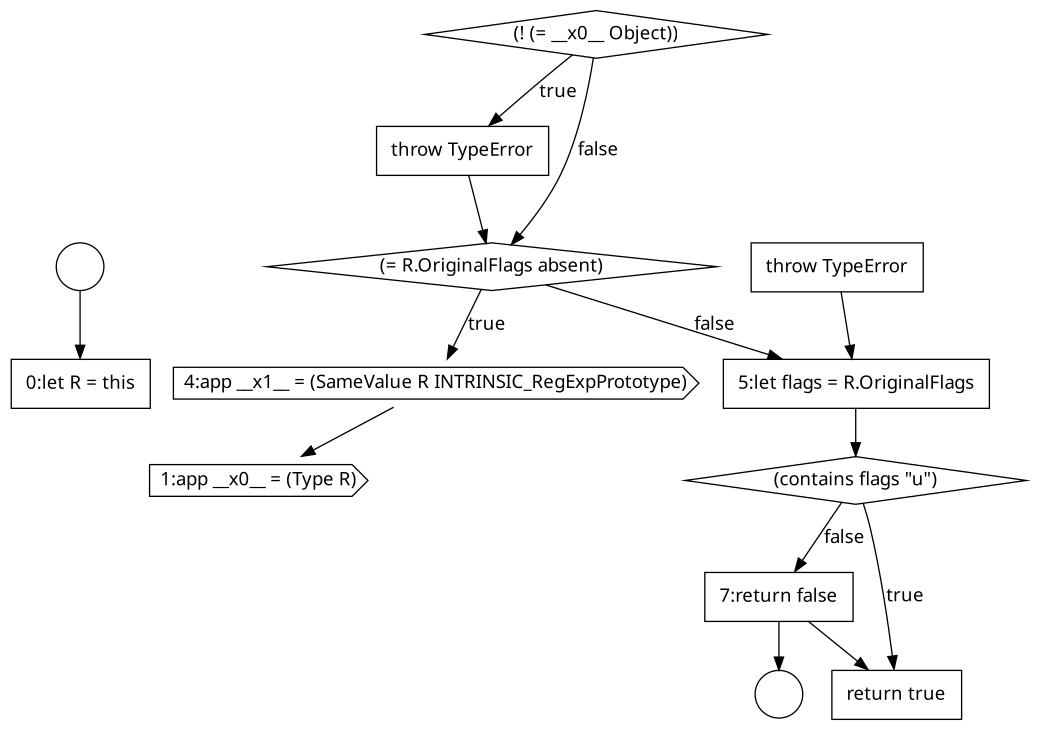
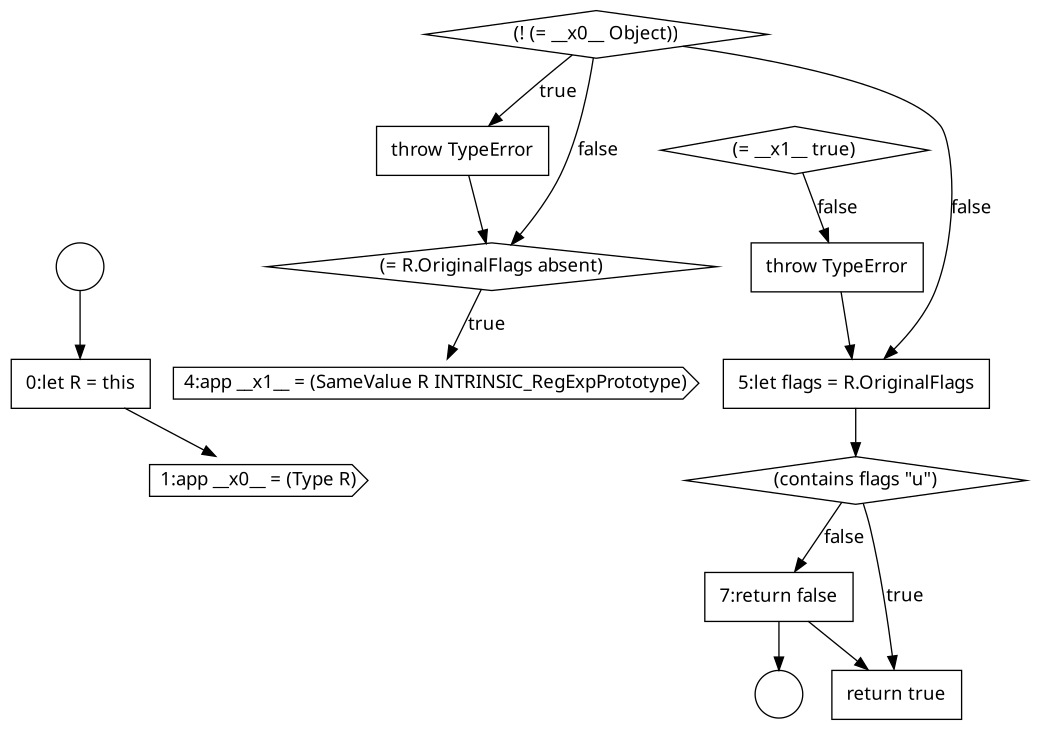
none -> (795, 150)
(657, 320) -> (928, 115)
(354, 429) -> (164, 429)
